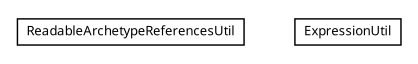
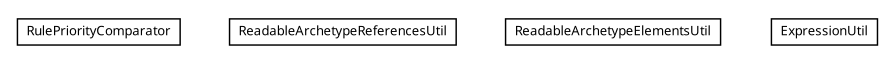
none -> (99, 32)
none -> (613, 32)
